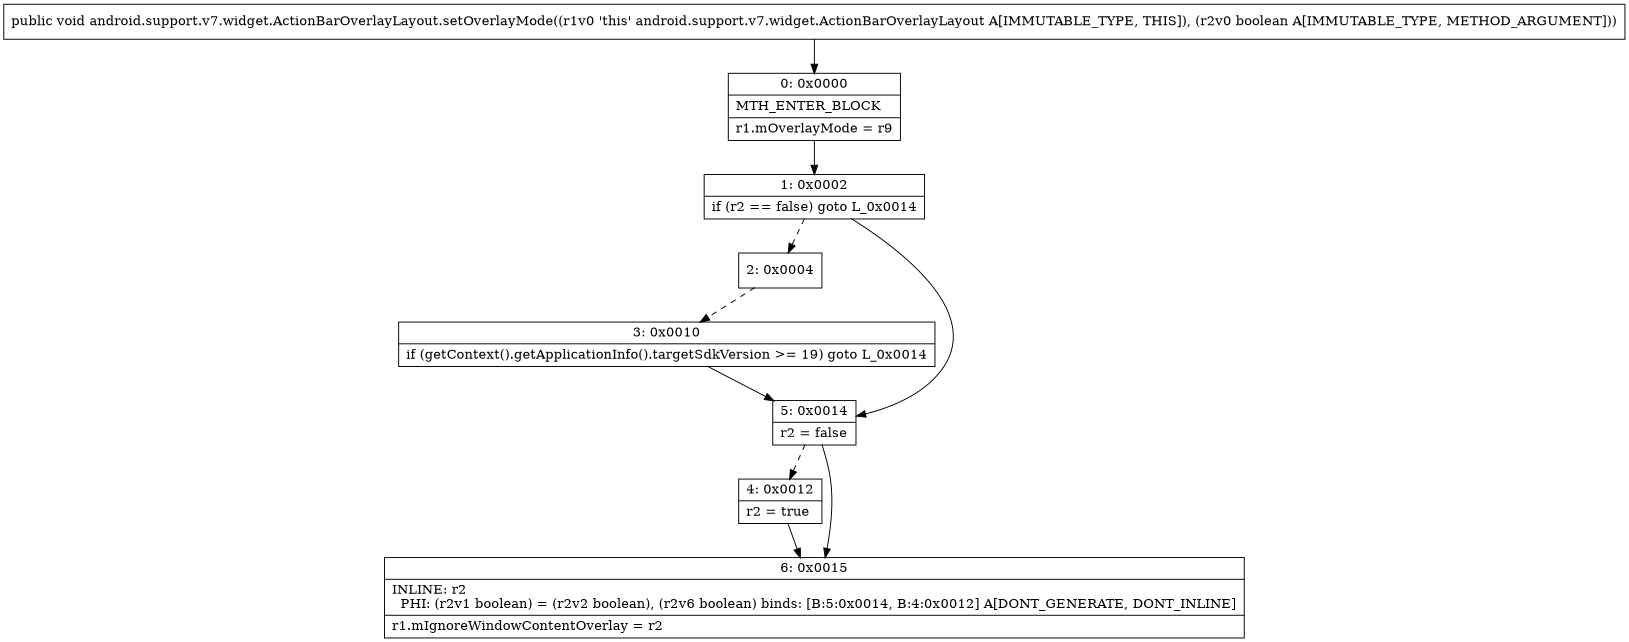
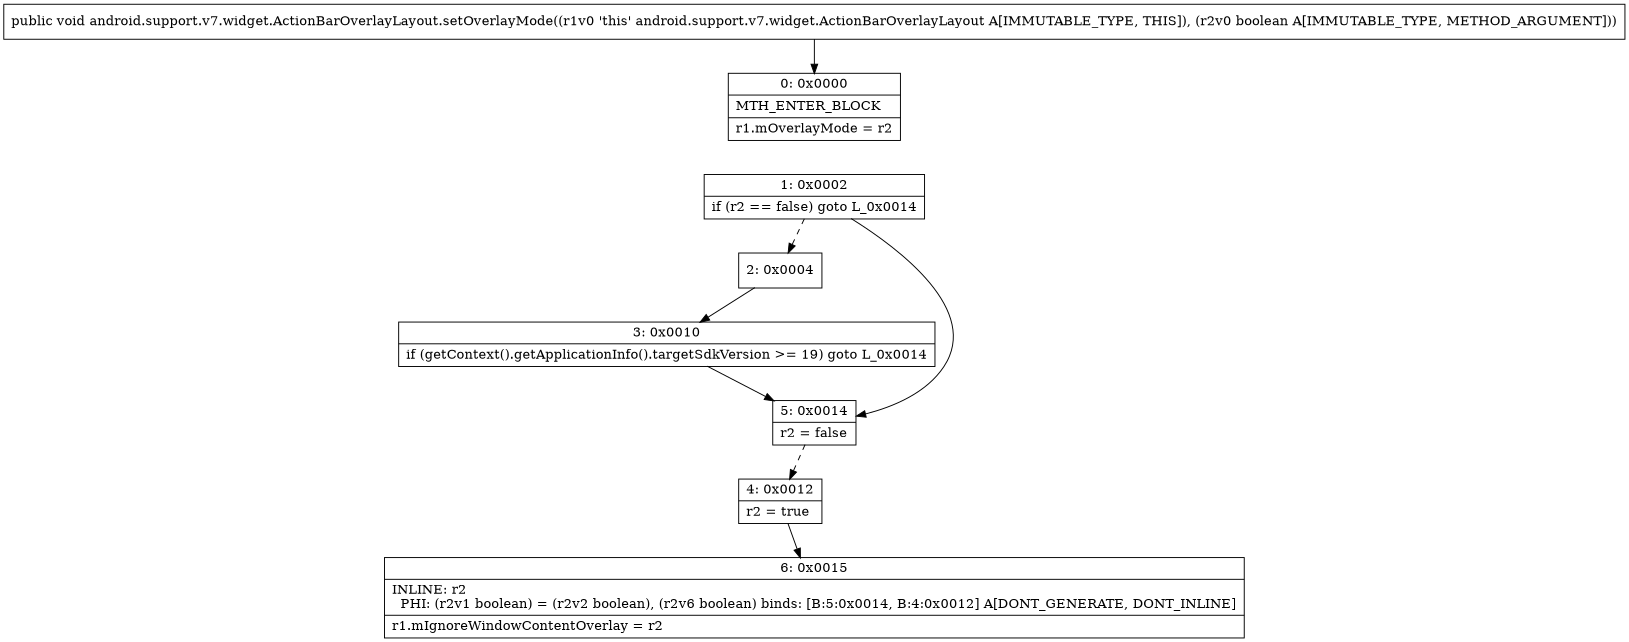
(814, 129) -> (814, 129)
(814, 153) -> none
(731, 302) -> (731, 302)
(832, 496) -> none
